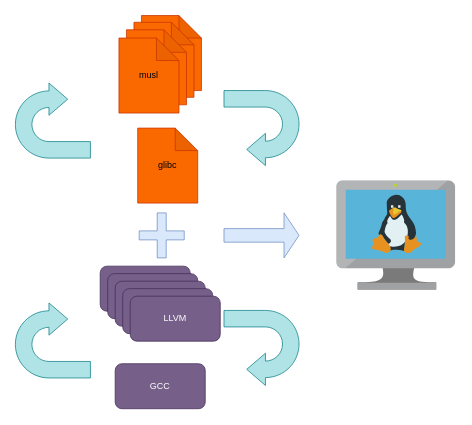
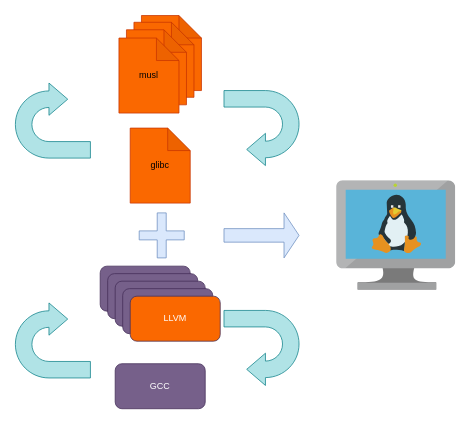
(168, 165) -> (160, 165)
(175, 318) -> (175, 318)
